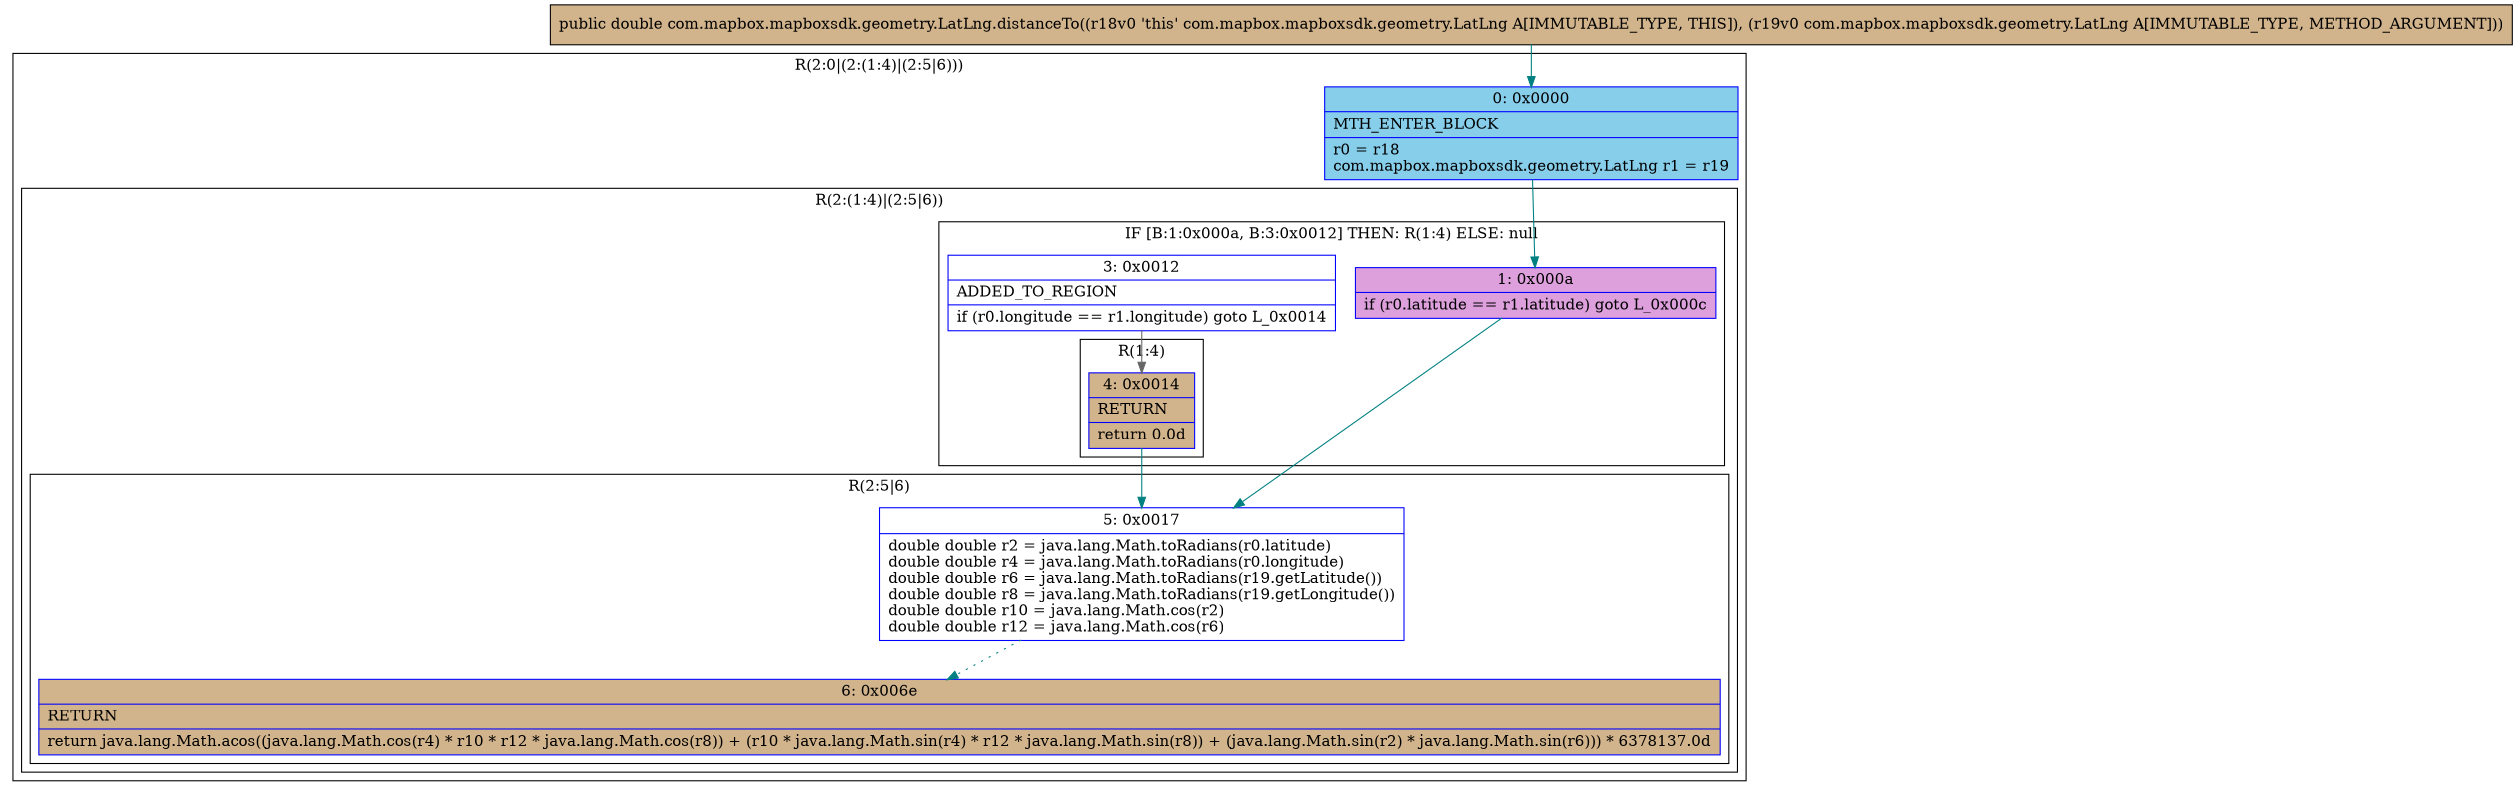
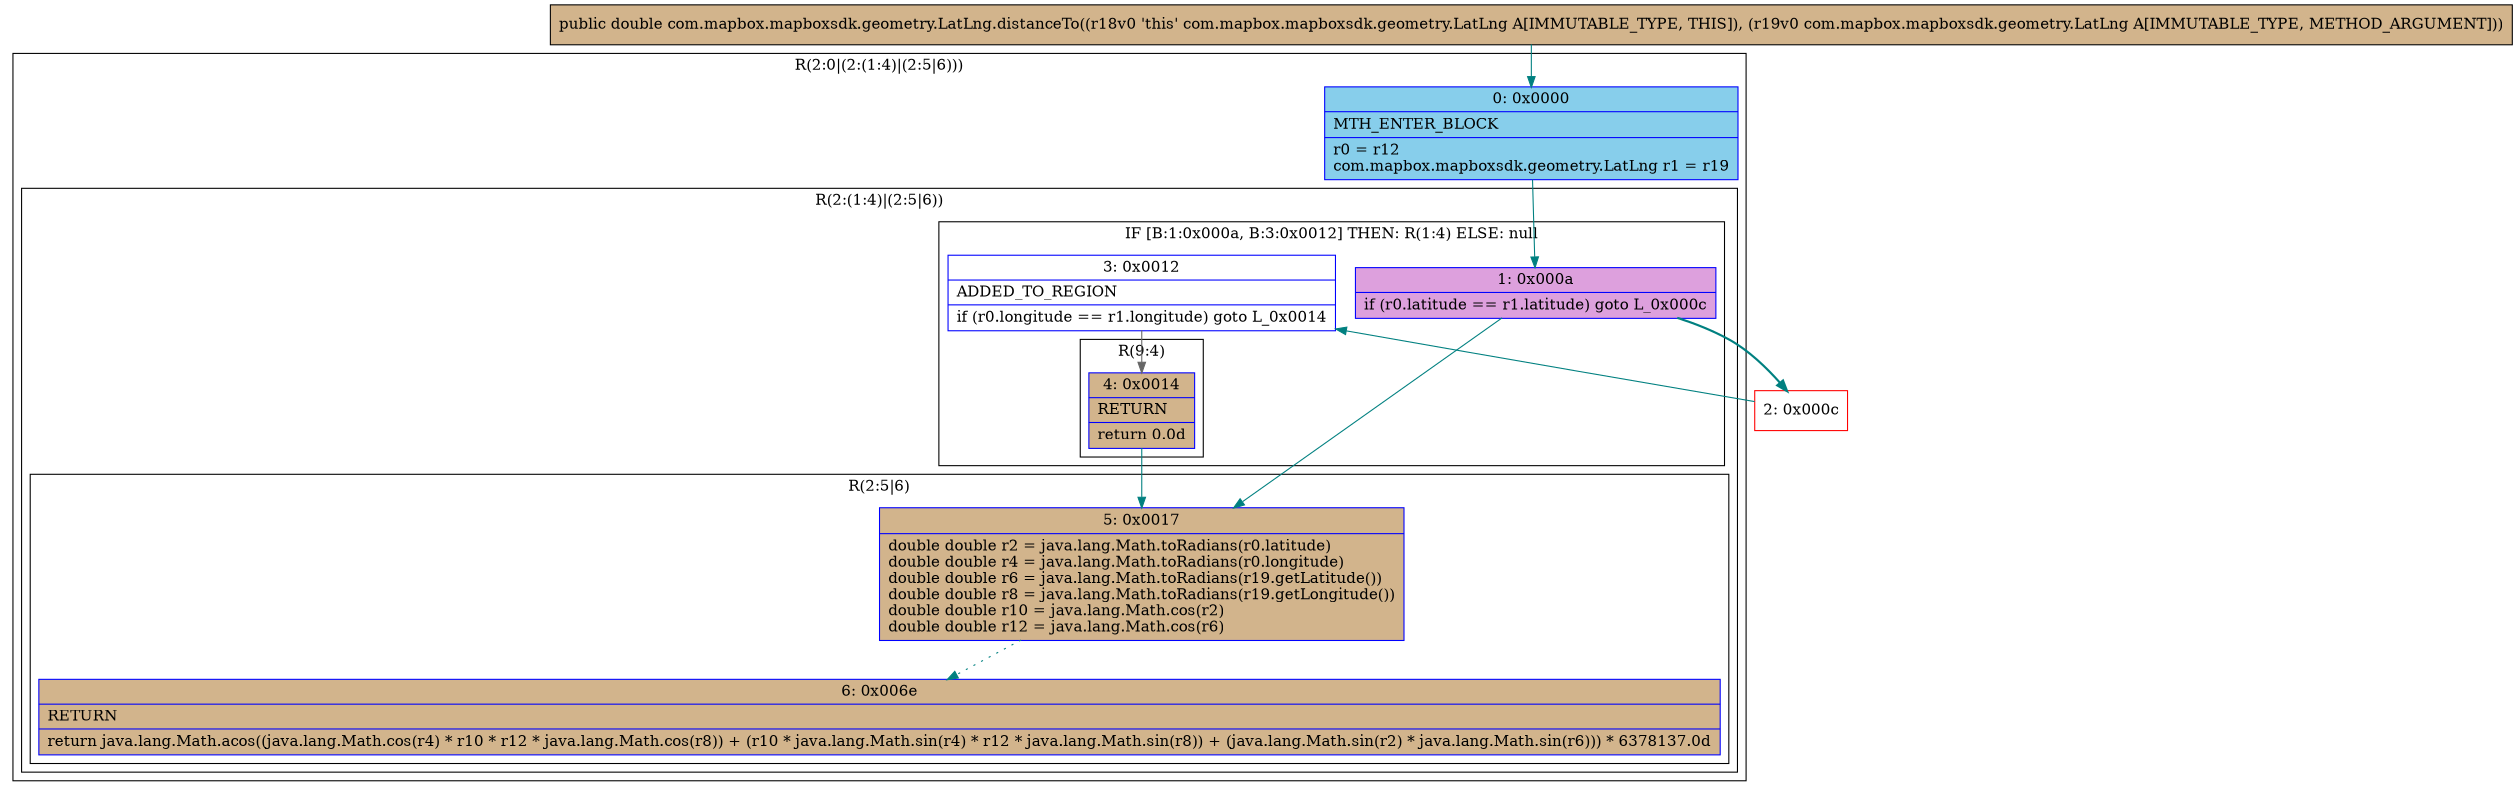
(1367, 150) -> (1367, 150)
(1142, 352) -> (1142, 352)
none -> (1801, 411)
(1142, 574) -> (1142, 574)
